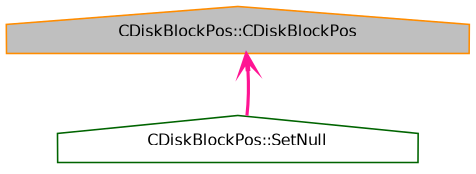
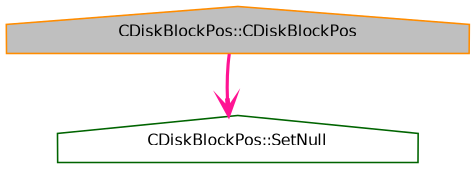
(248, 93) -> (227, 77)
